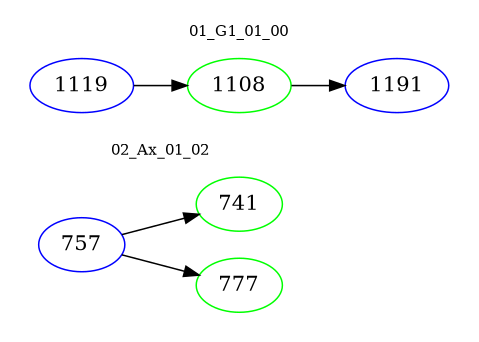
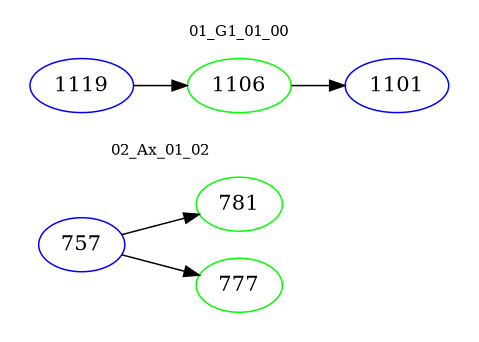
(239, 86) -> (239, 86)
(397, 86) -> (397, 86)
(239, 204) -> (239, 204)
